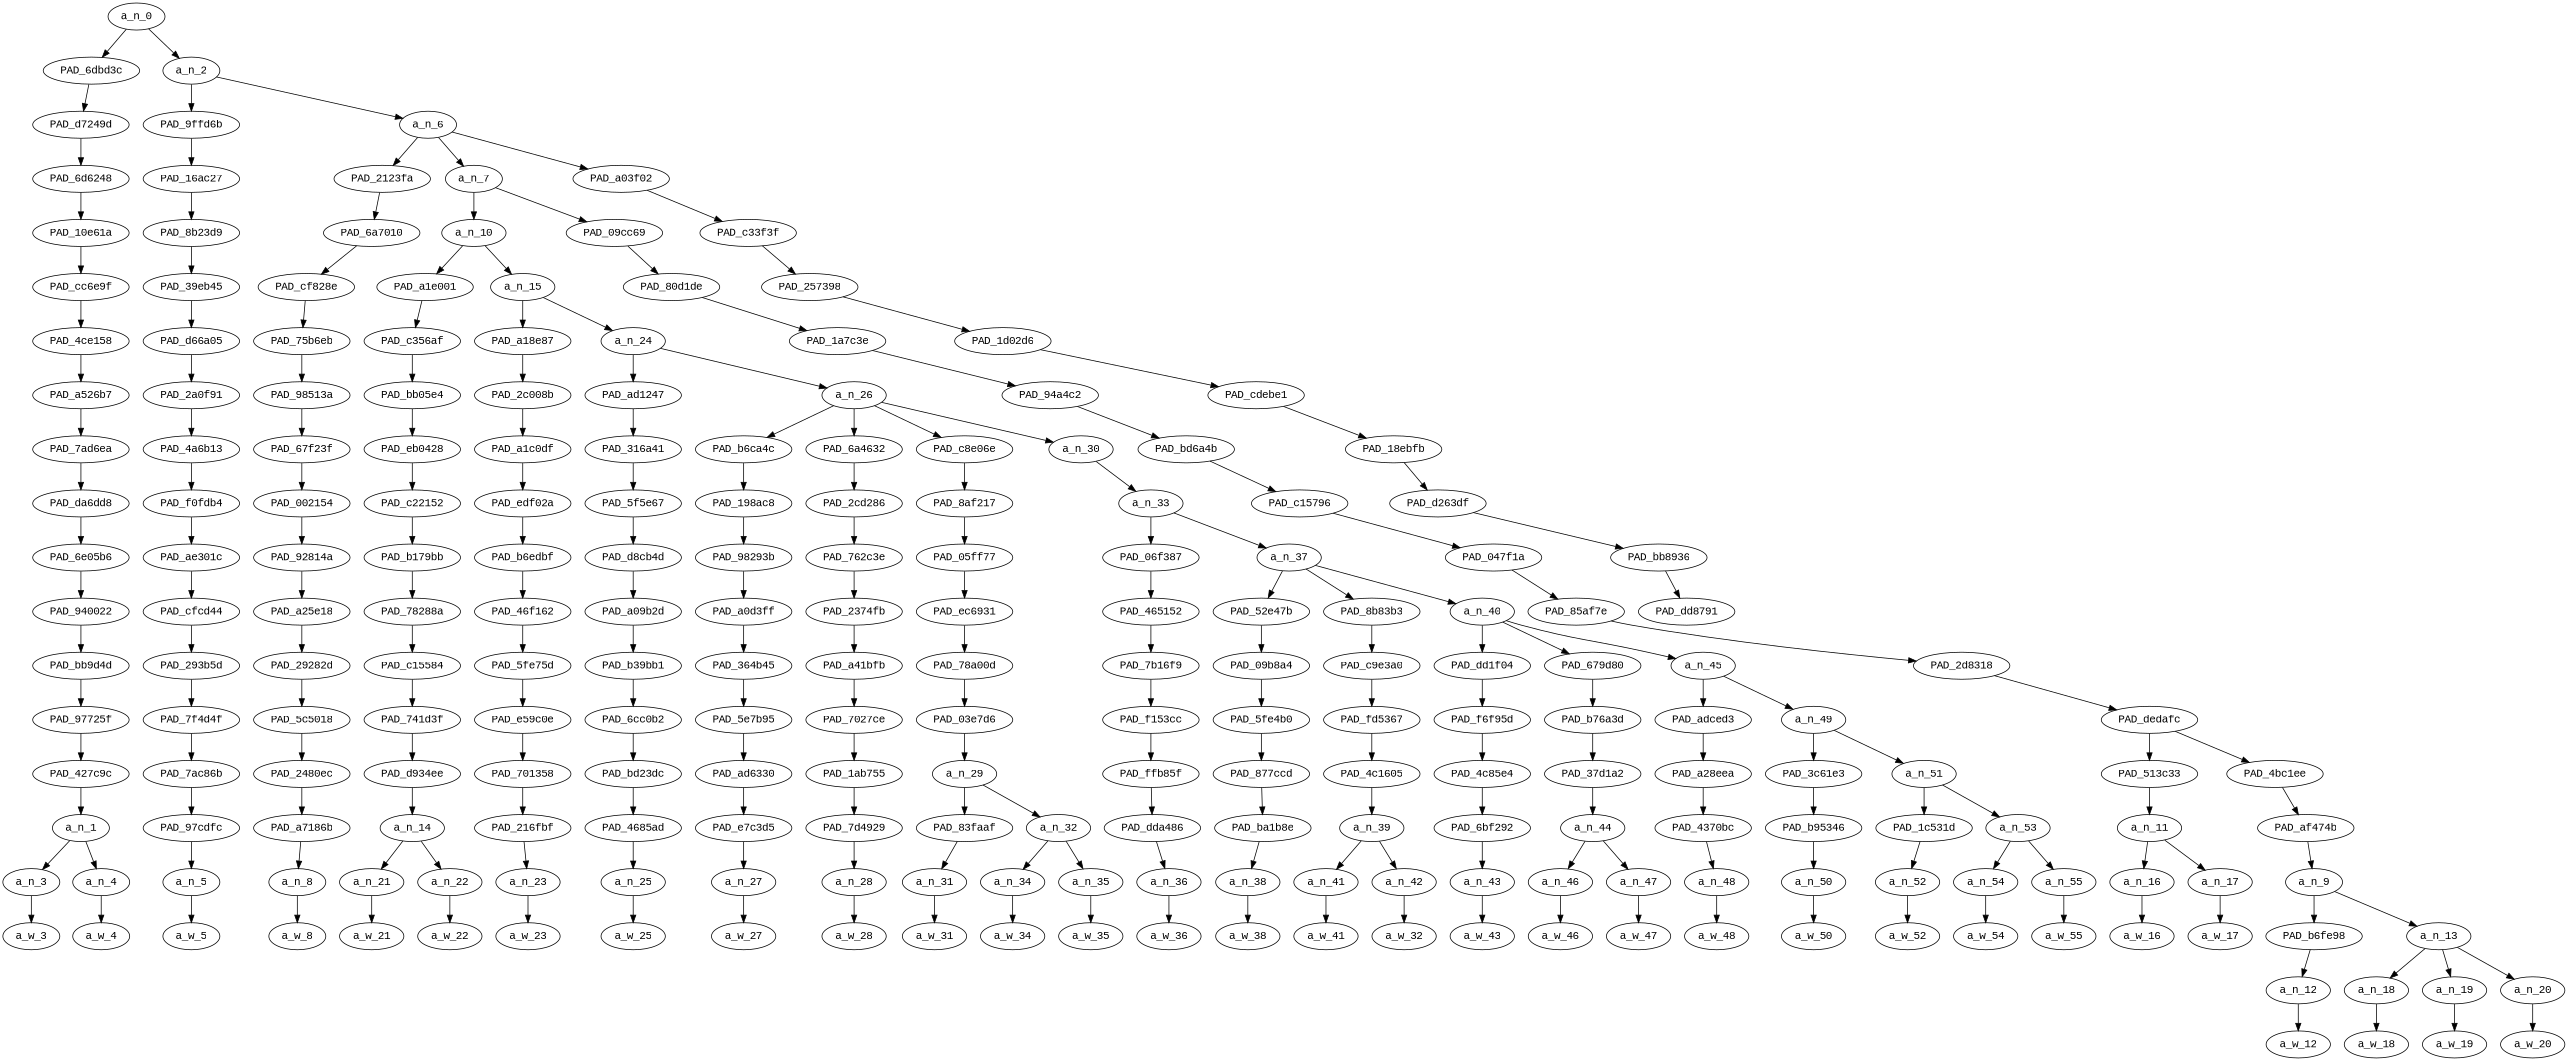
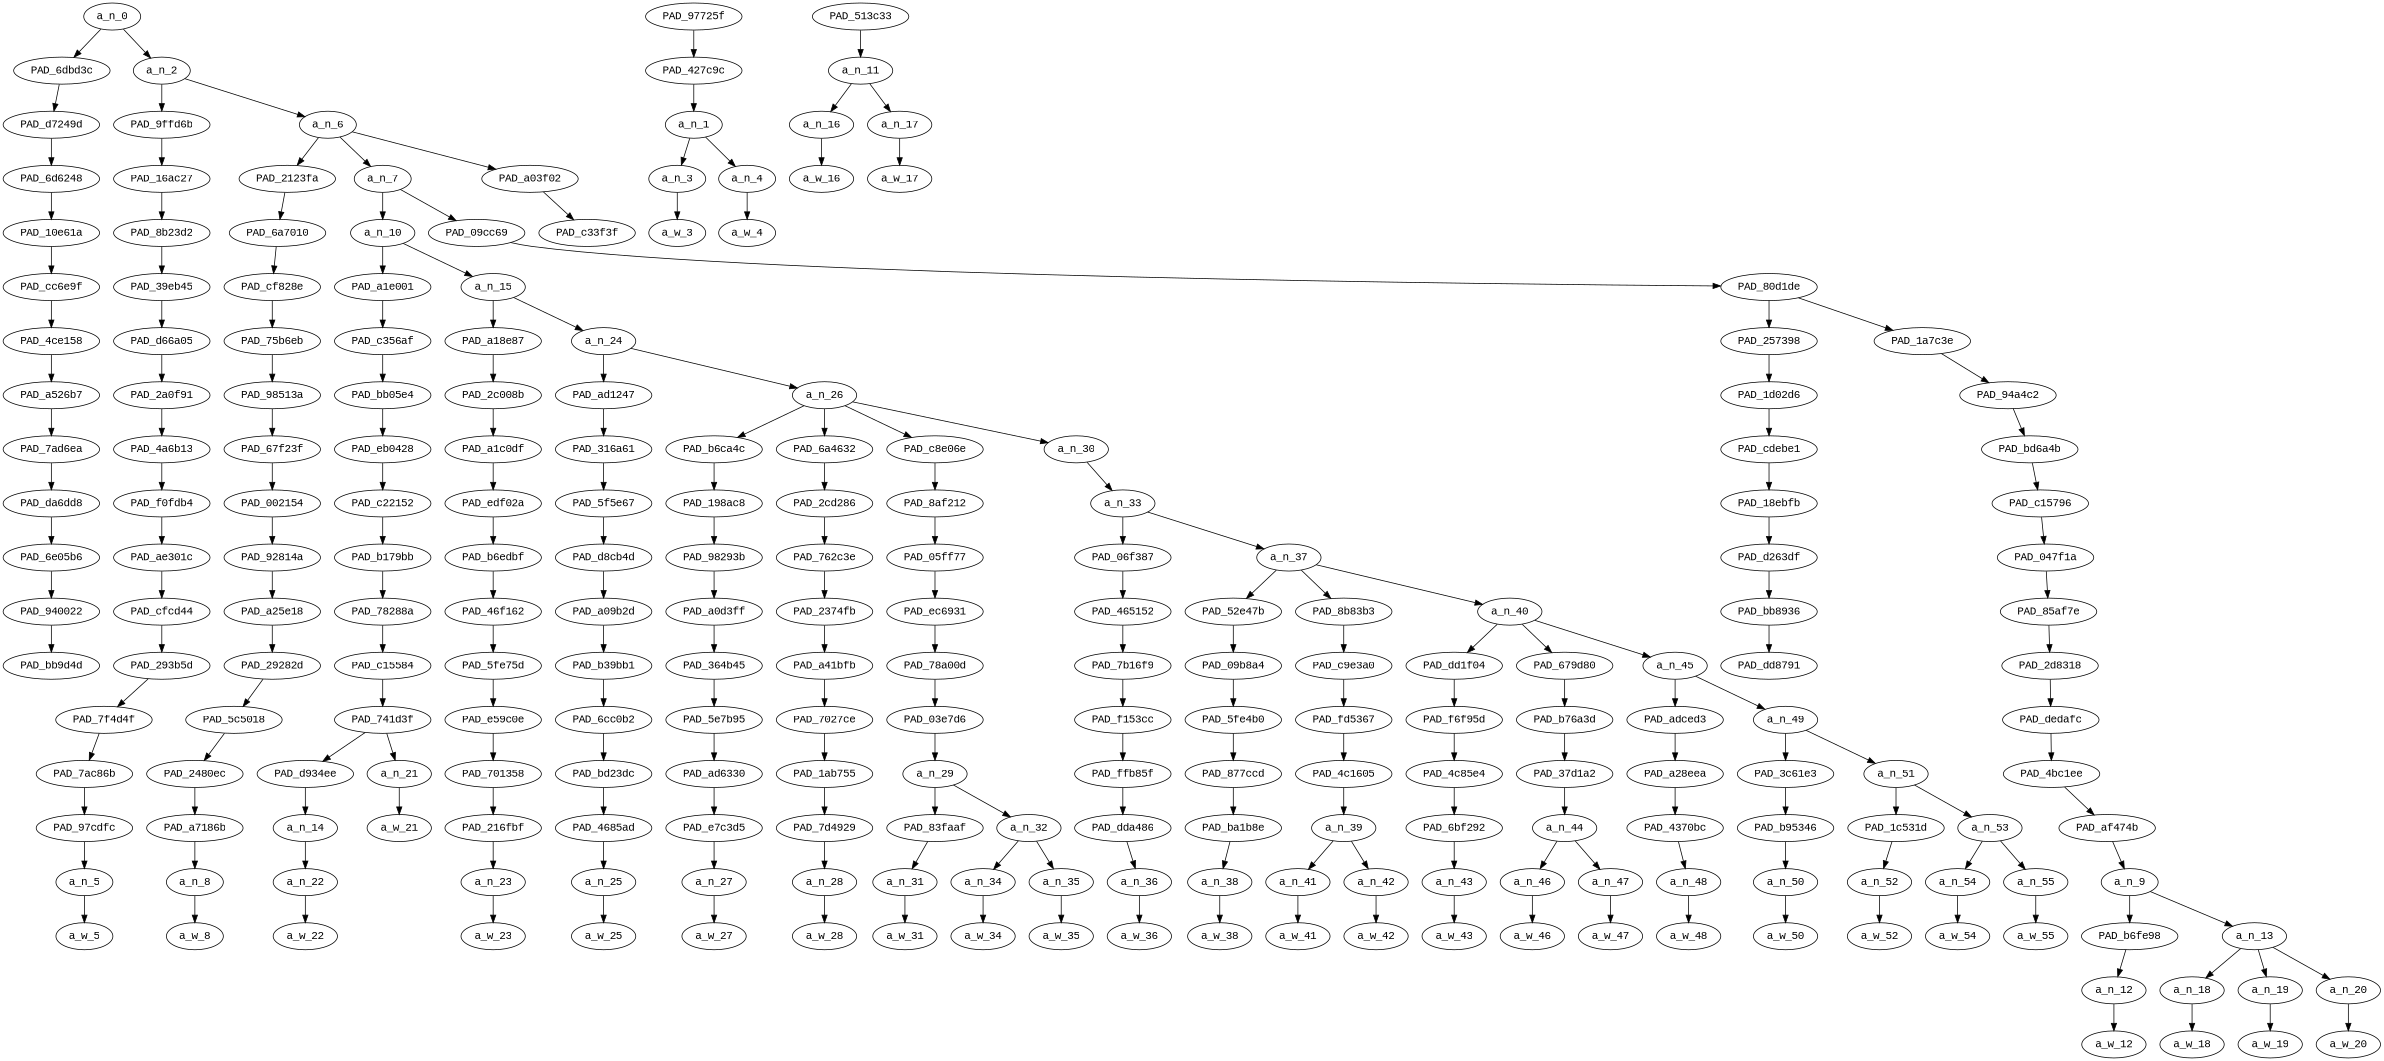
(191, 233) -> (162, 233)
(776, 257) -> (1769, 310)
(633, 449) -> (604, 449)
(965, 503) -> (935, 503)
(81, 689) -> none
(2149, 743) -> none
(394, 852) -> (390, 743)
(1404, 936) -> (1376, 936)
